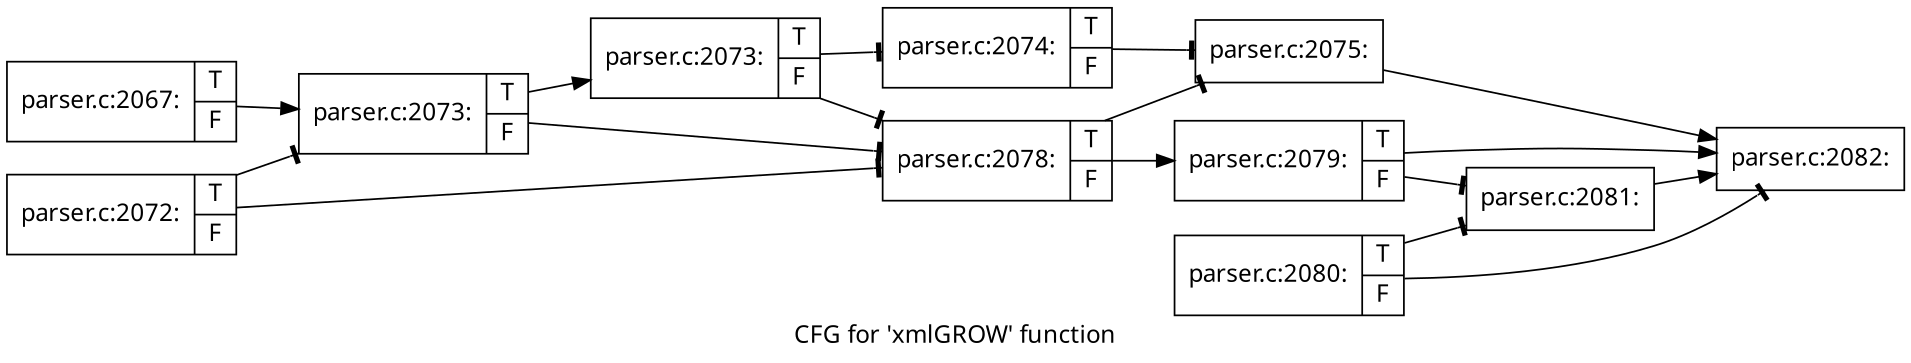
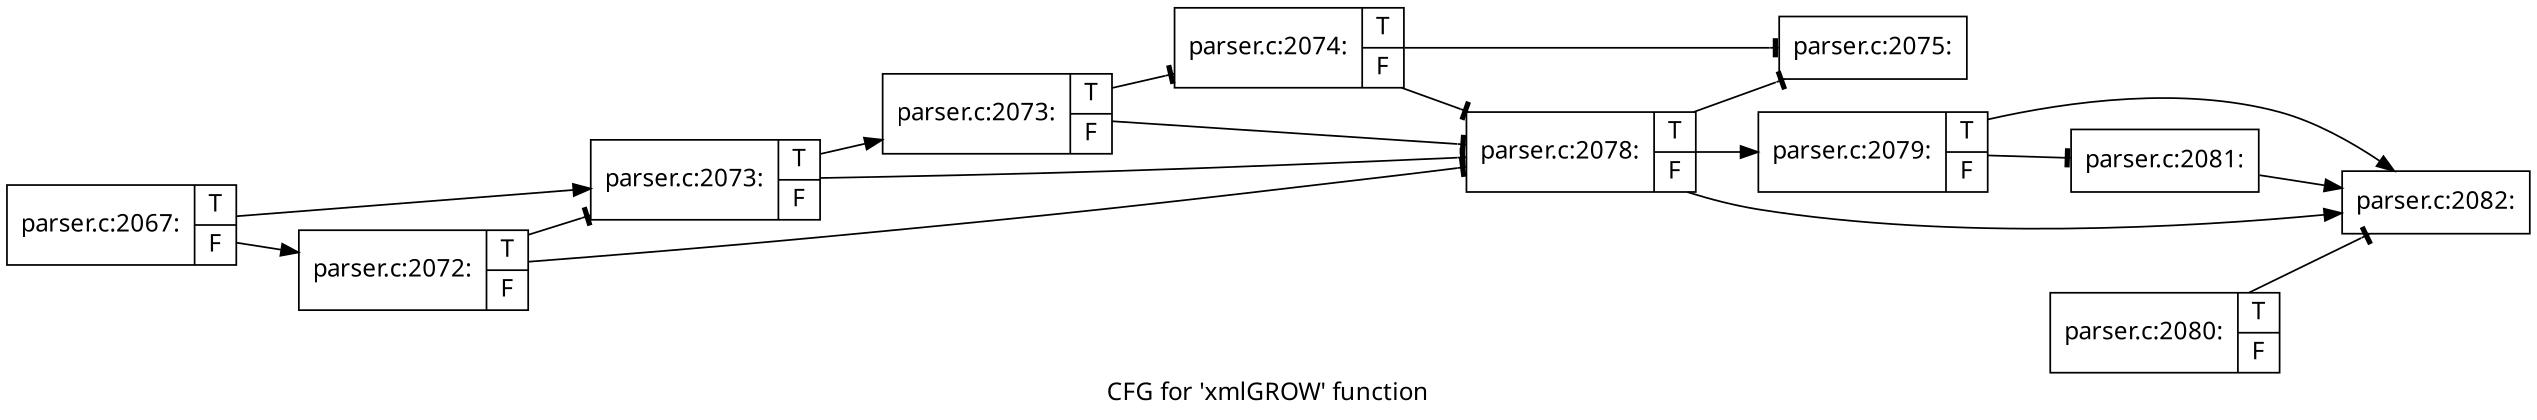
none -> (1431, 98)
(1541, 103) -> (2004, 228)
(1431, 235) -> none
none -> (259, 246)
